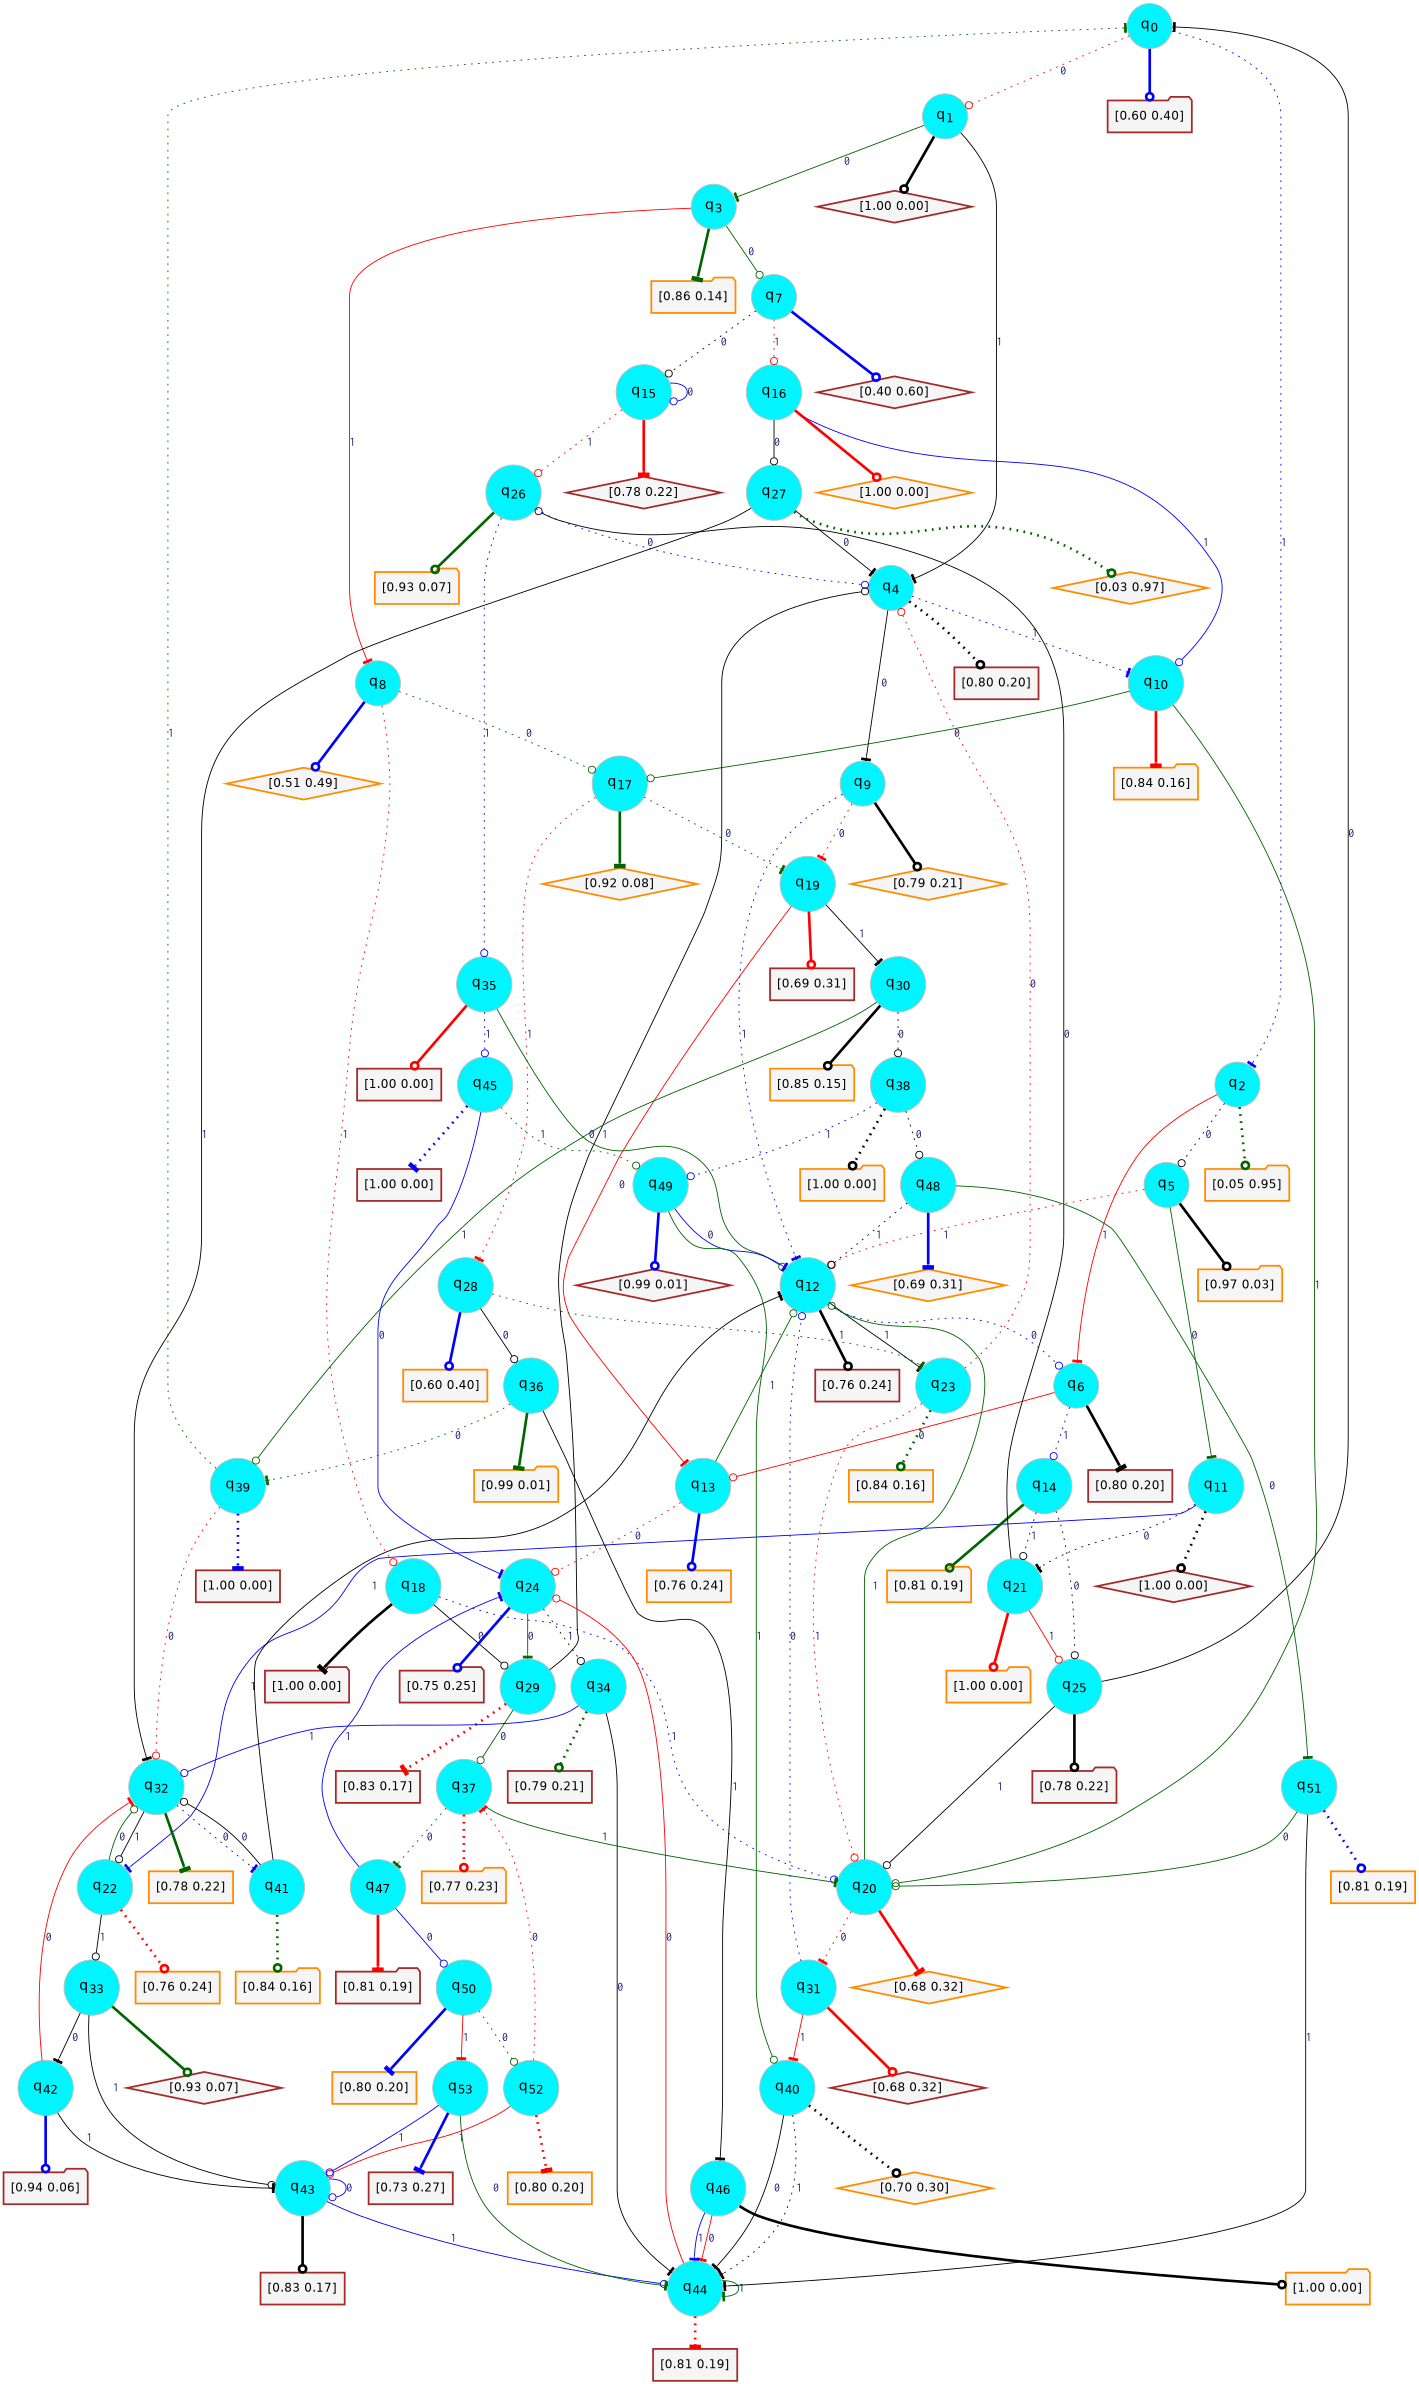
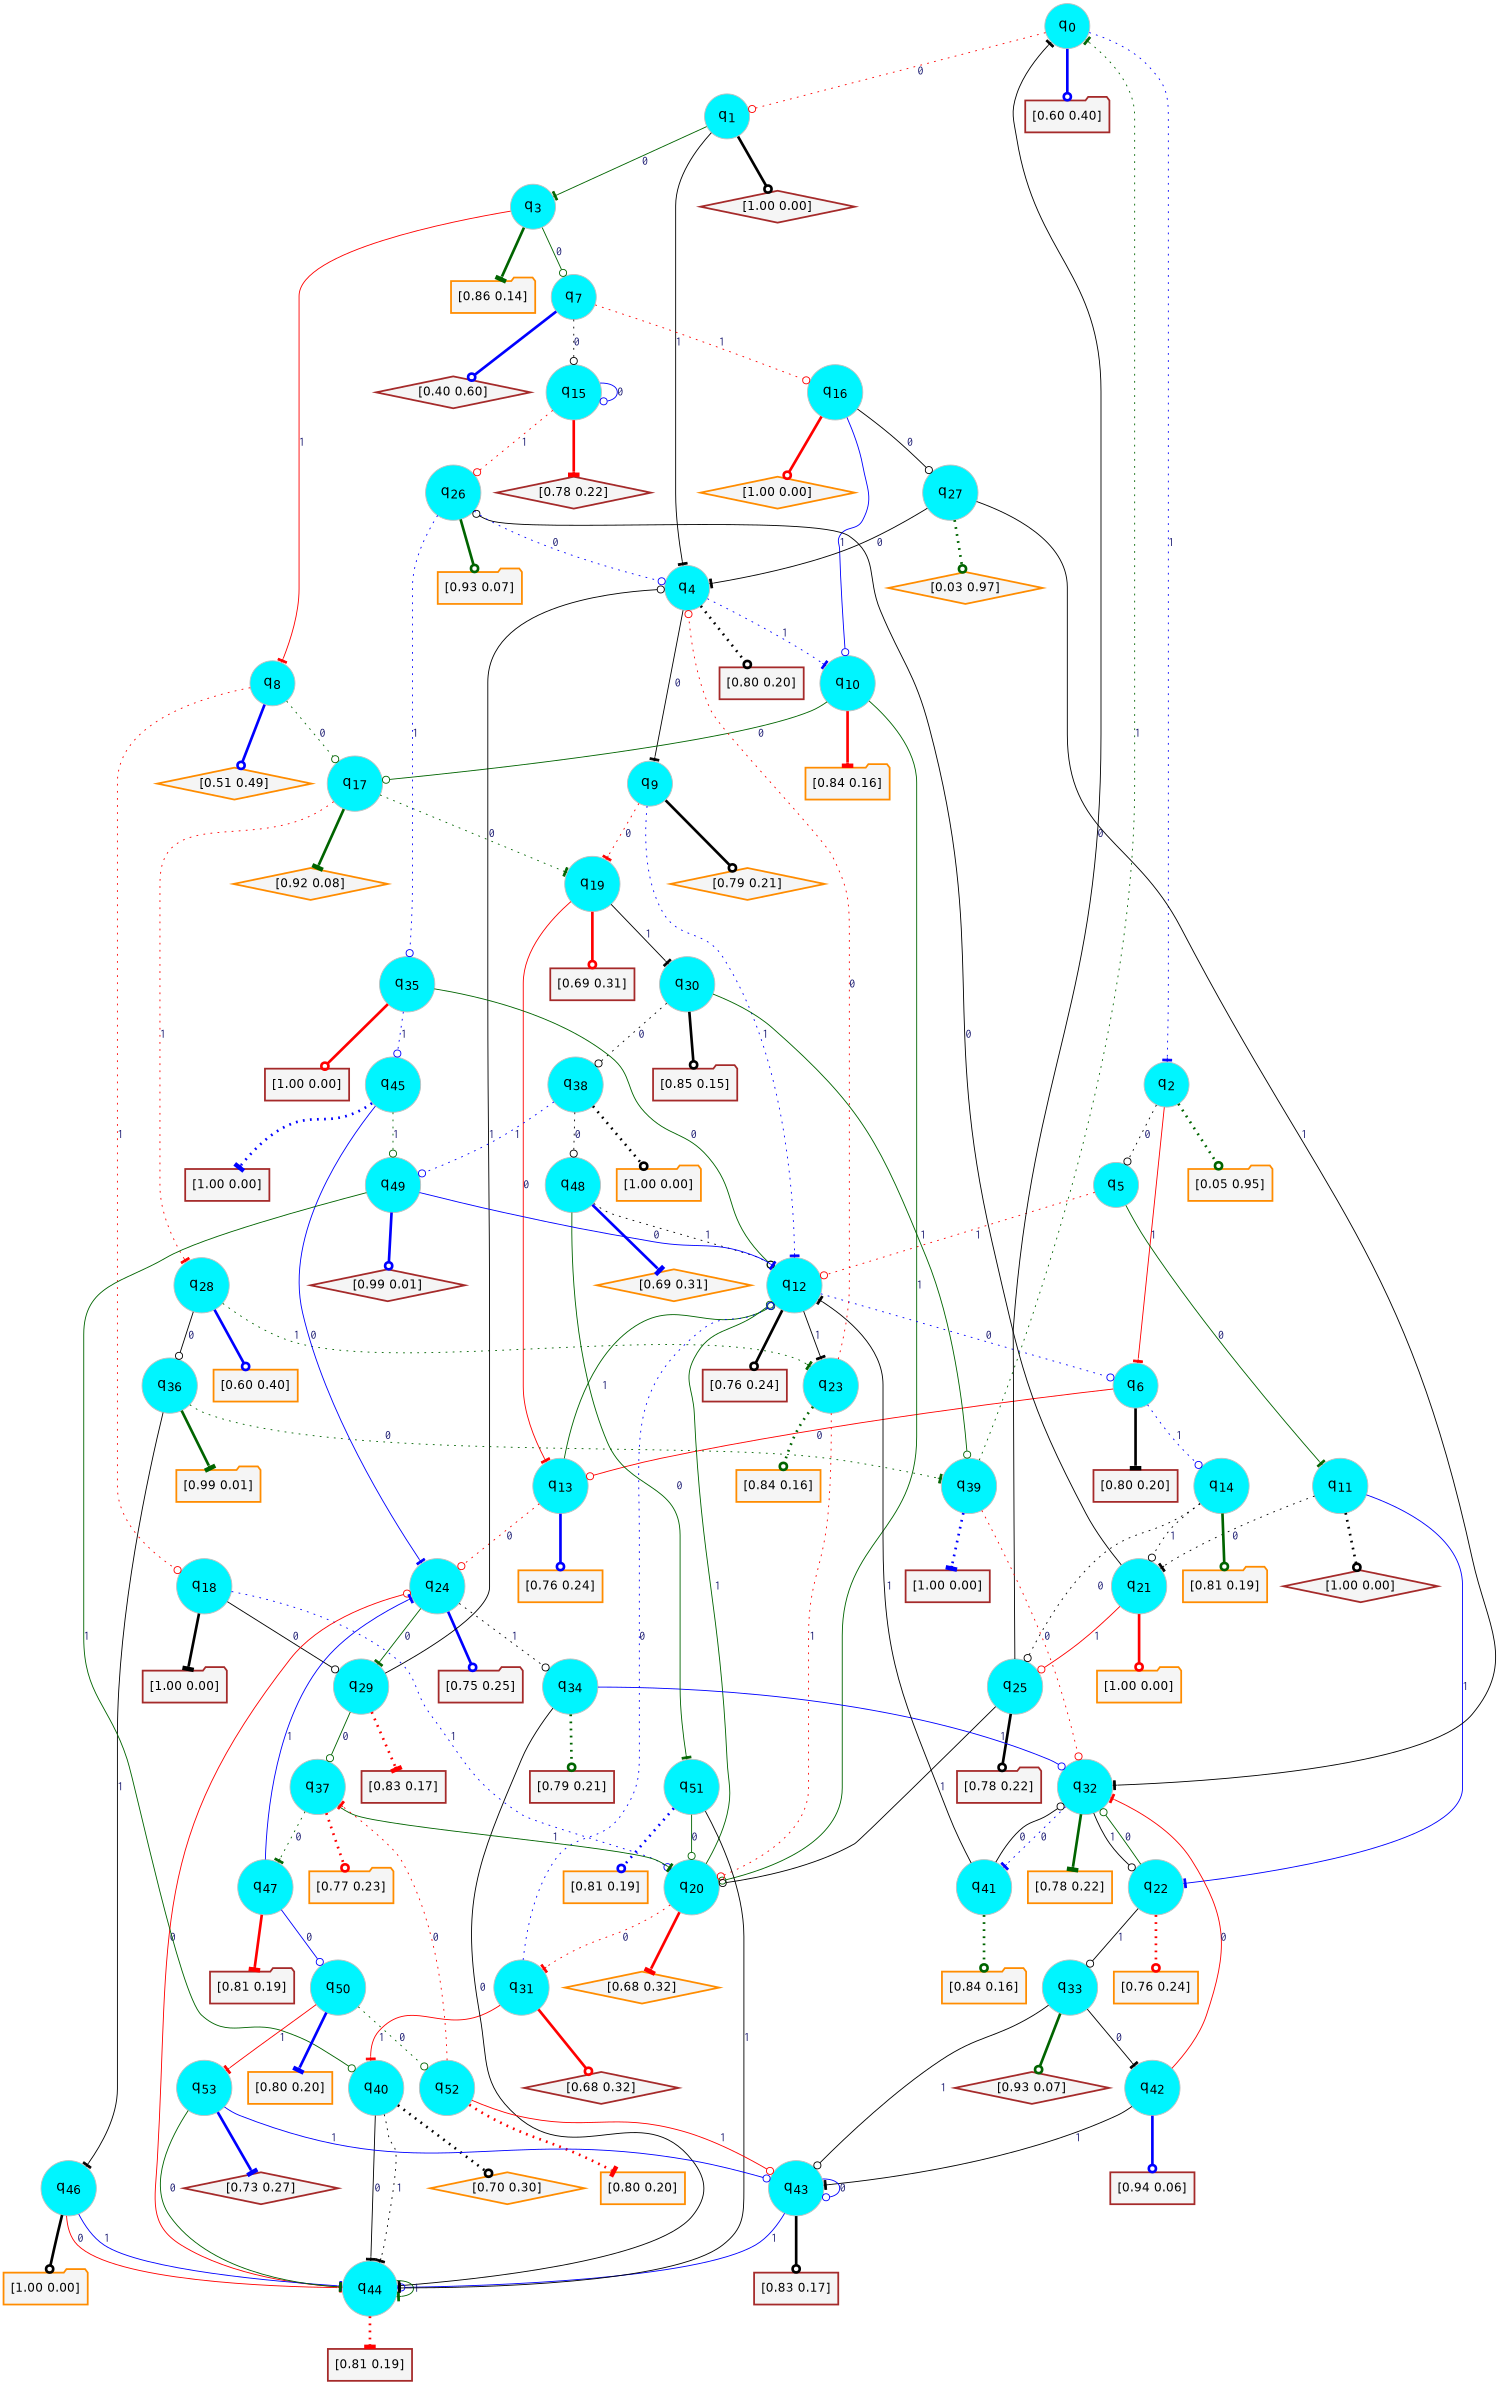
(812, 1085) -> (695, 1085)
(1240, 1285) -> none
(46, 2188) -> (1152, 2188)
(411, 2188) -> (261, 2188)
